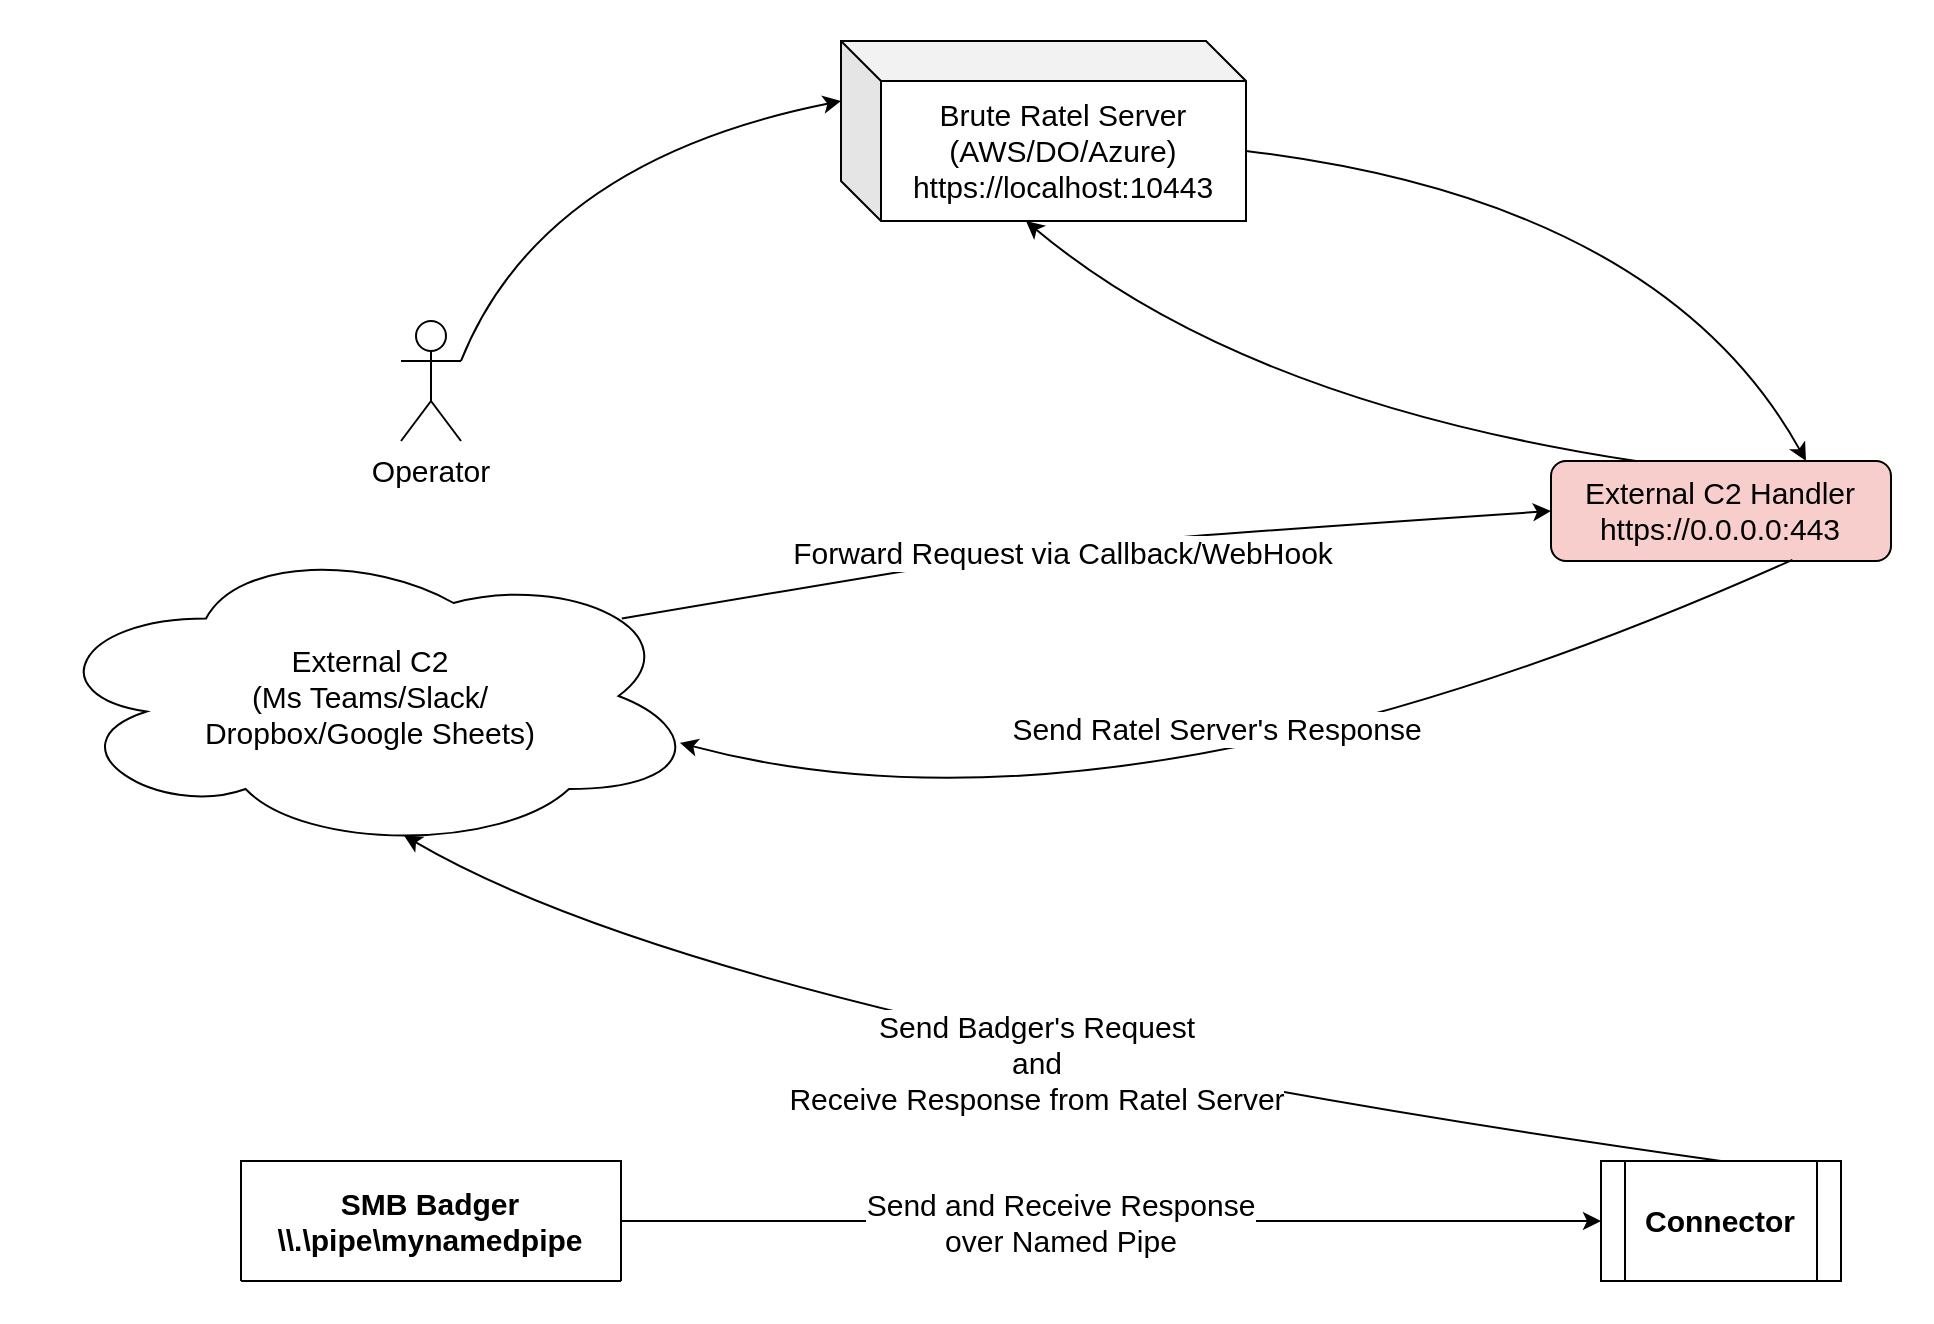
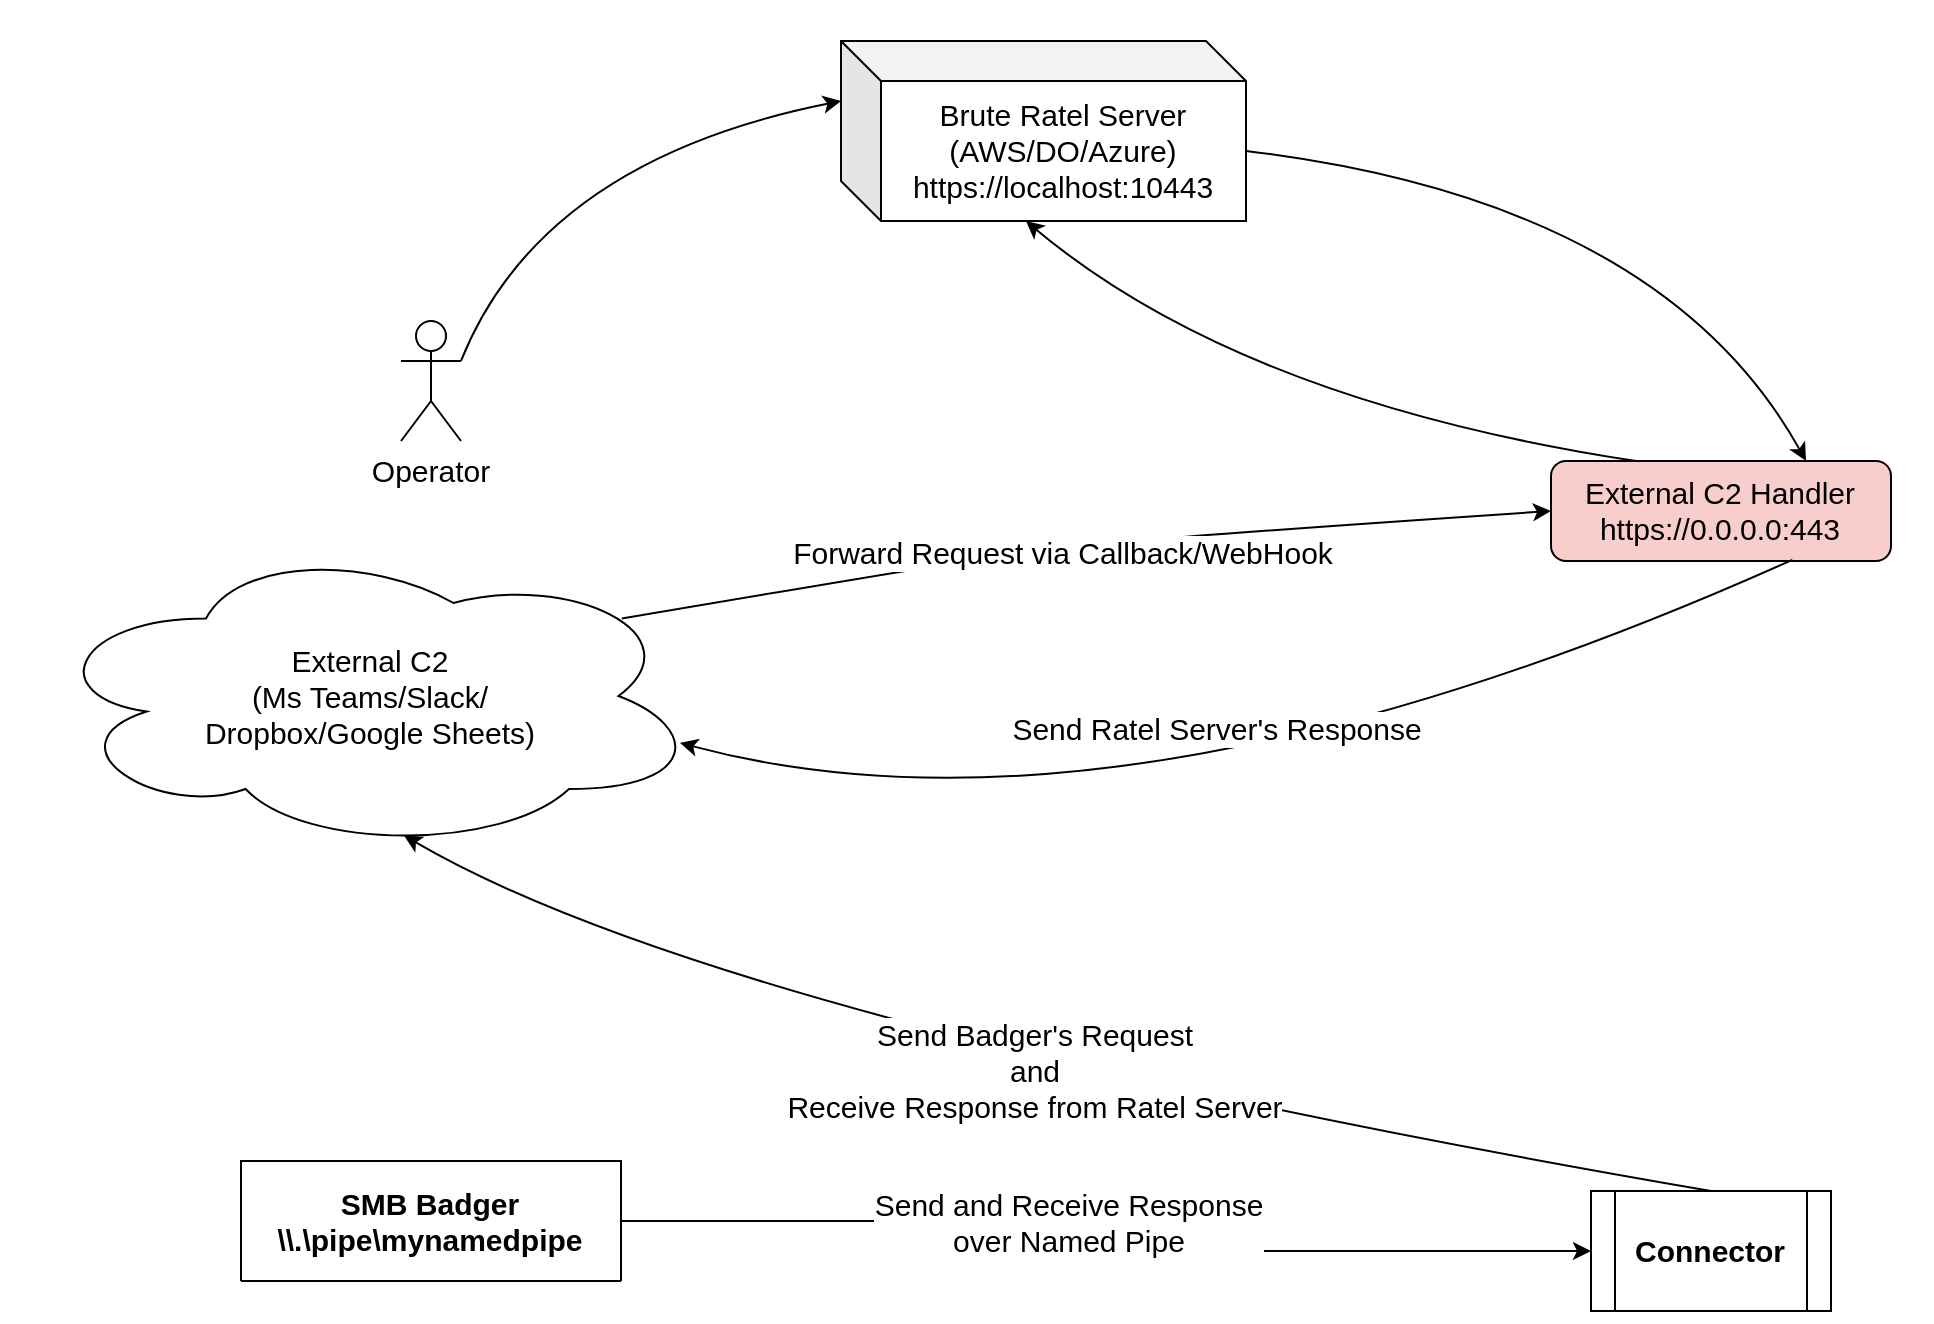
(1721, 1221) -> (1711, 1251)
